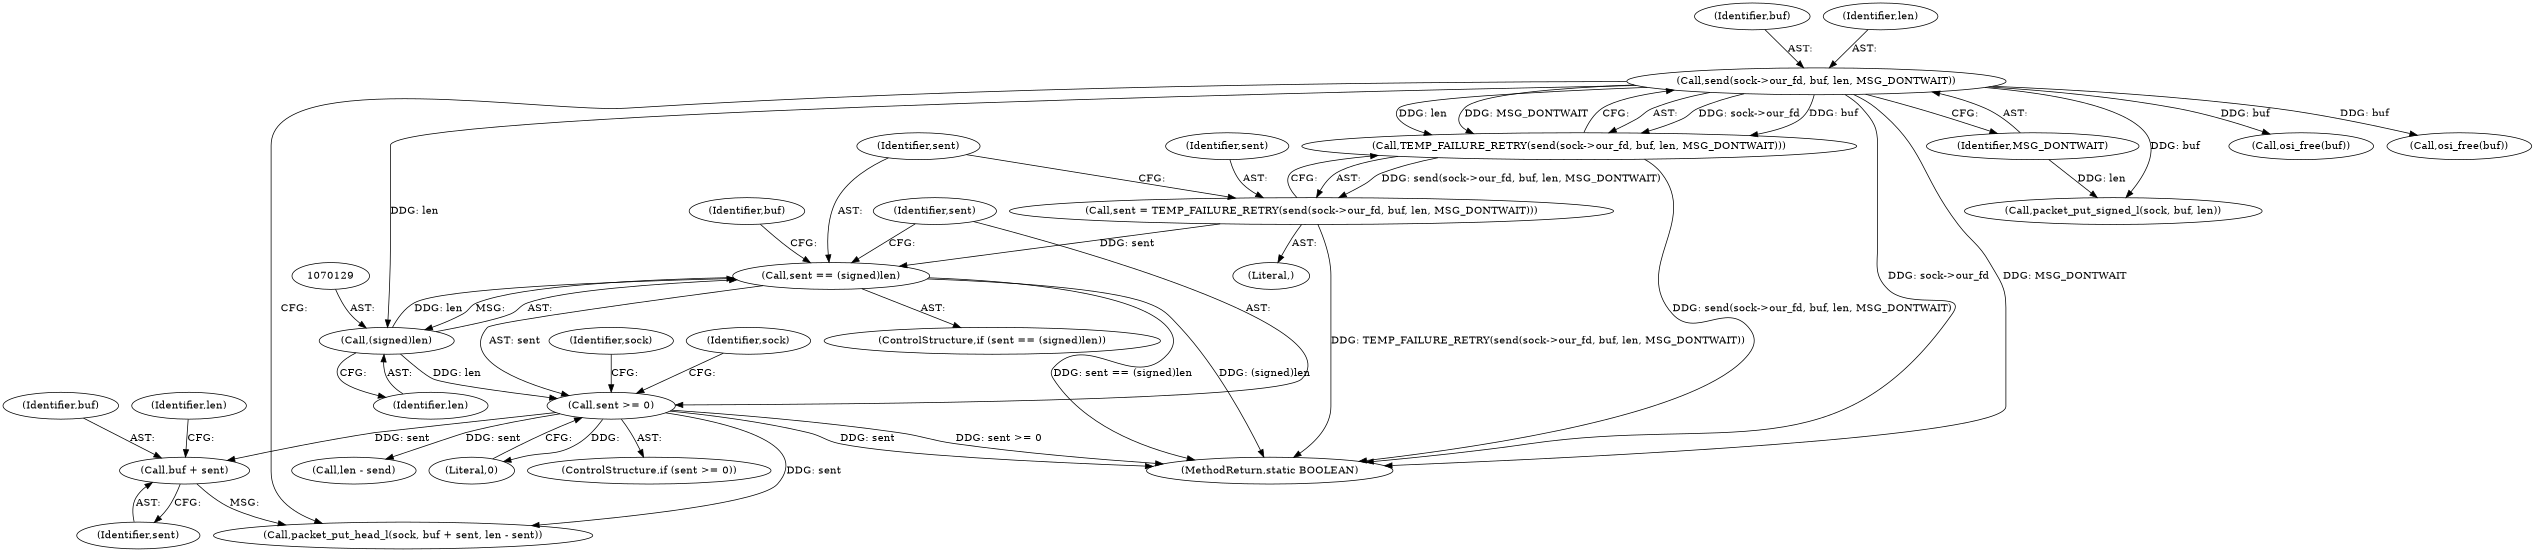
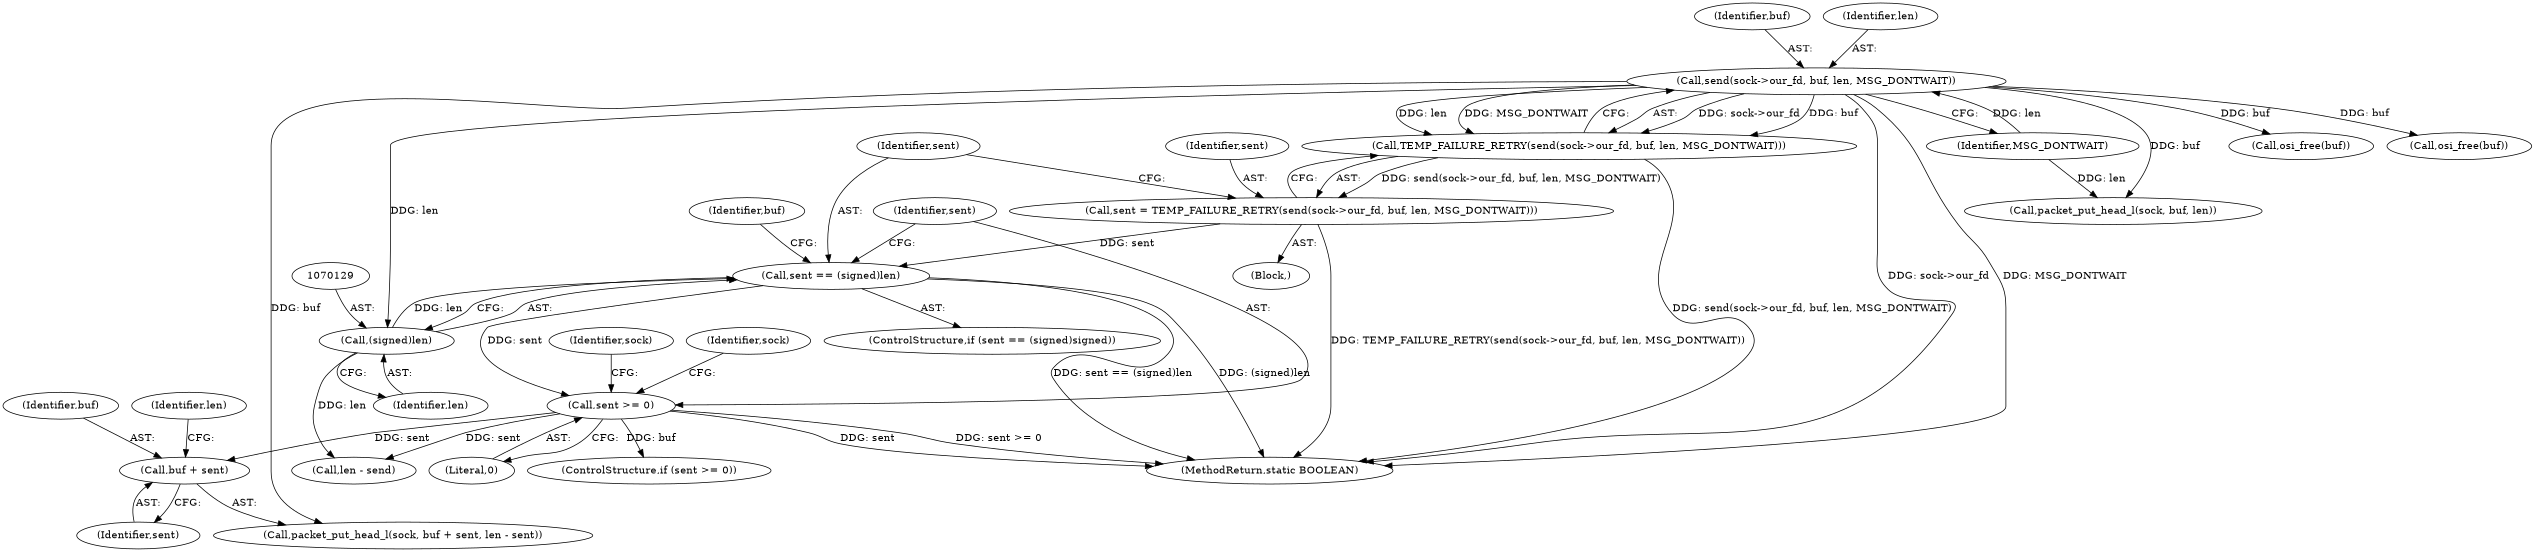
(2017, 114) -> (2017, 114)
(2113, 211) -> (2113, 211)
(1271, 276) -> (1271, 276)
(296, 308) -> (296, 308)
(492, 308) -> (492, 308)
(515, 341) -> (515, 341)
(992, 341) -> (992, 341)
(471, 387) -> (317, 396)
(560, 438) -> (560, 438)
(607, 438) -> (607, 438)
(651, 438) -> (651, 438)
(738, 499) -> none
(246, 503) -> (246, 503)
